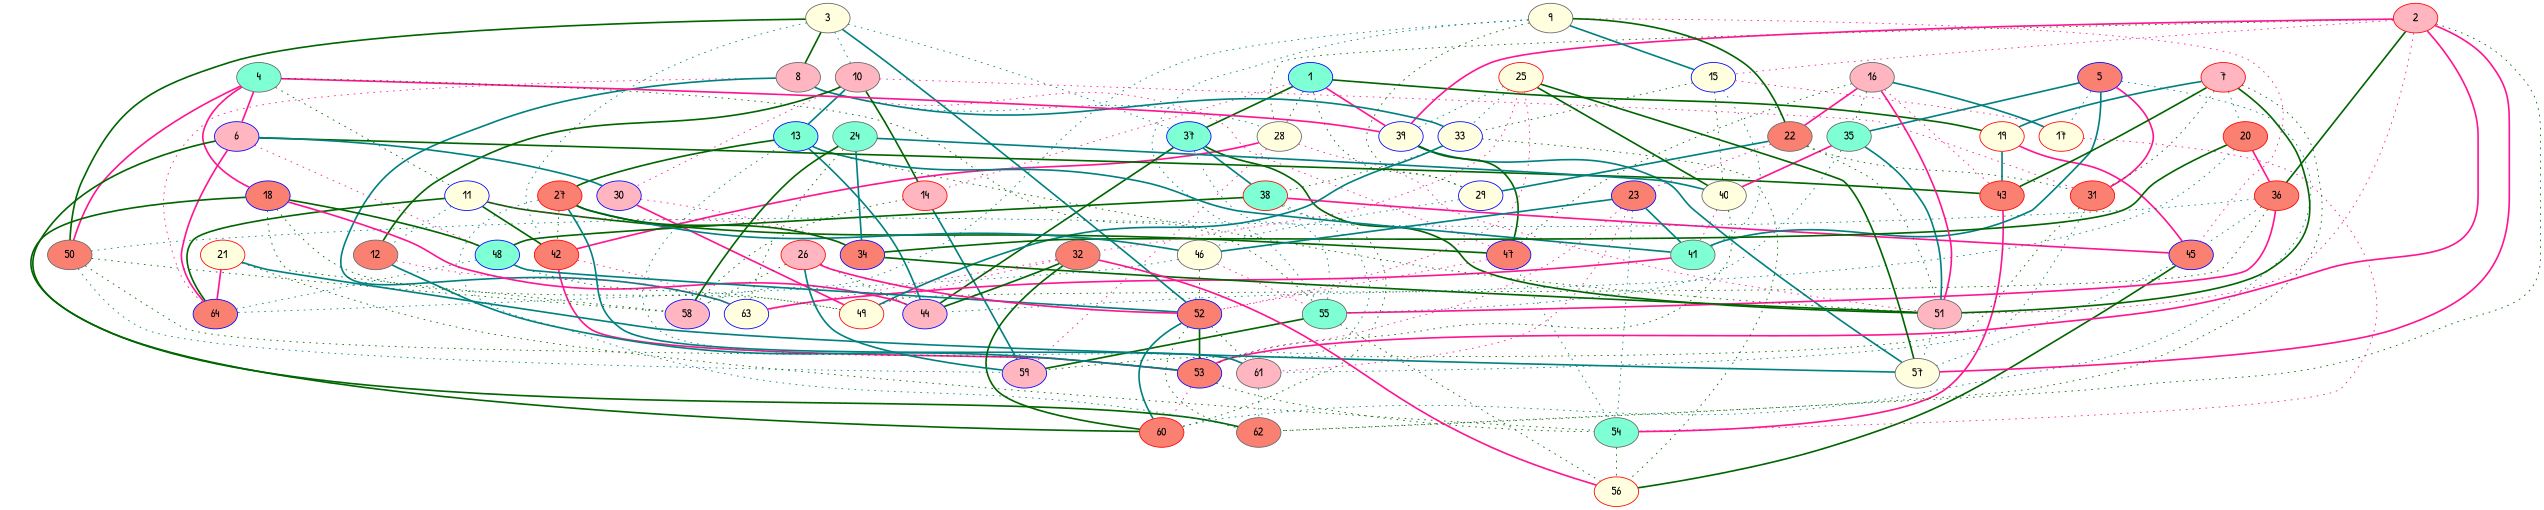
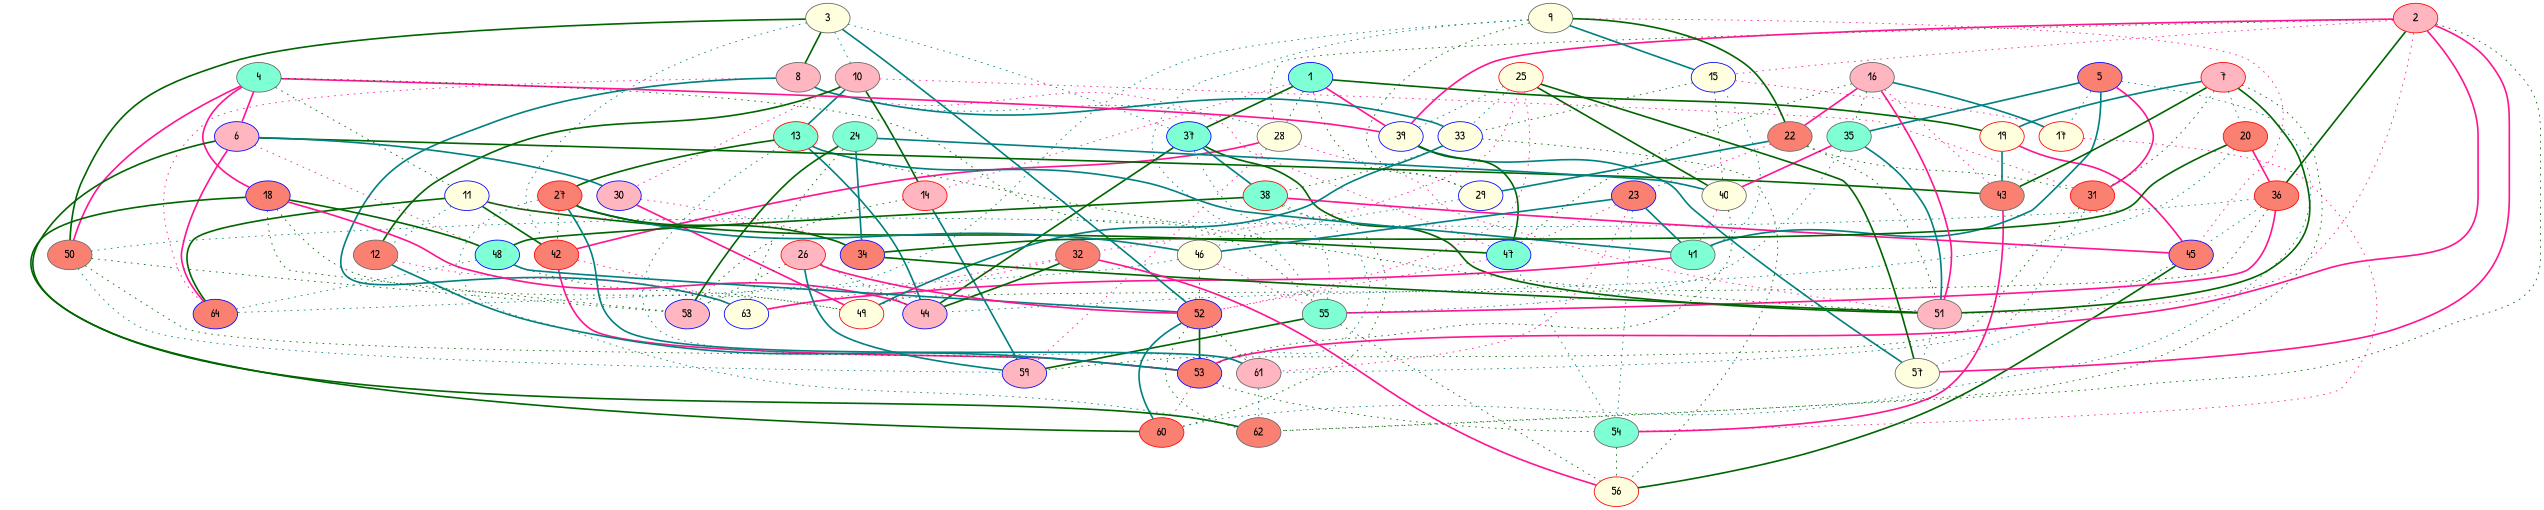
(796, 136) -> (796, 136)
(2002, 196) -> (2002, 196)
(223, 255) -> none
(1509, 255) -> (1509, 255)
(1409, 319) -> (1558, 231)
(991, 380) -> none
